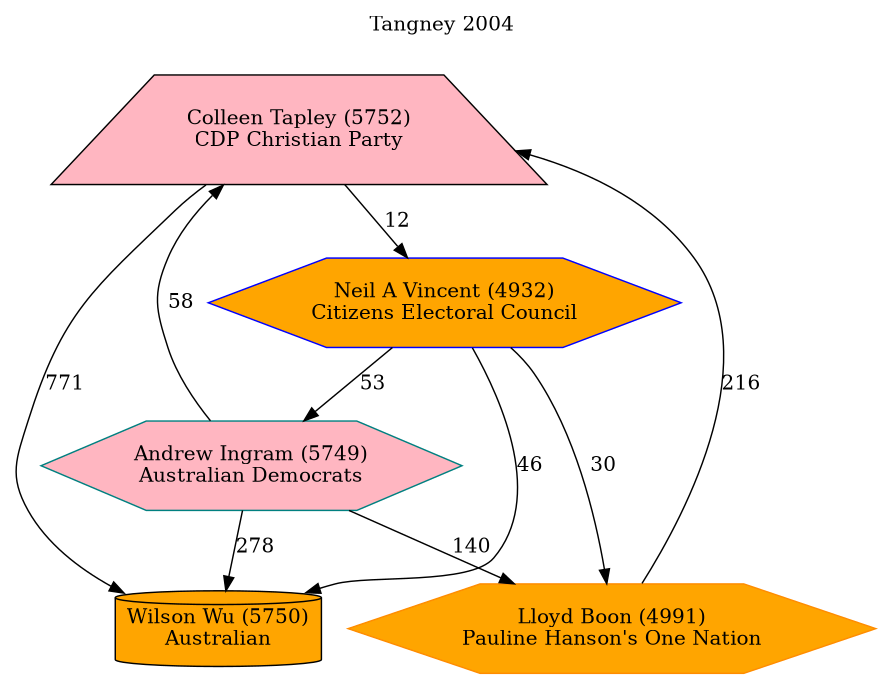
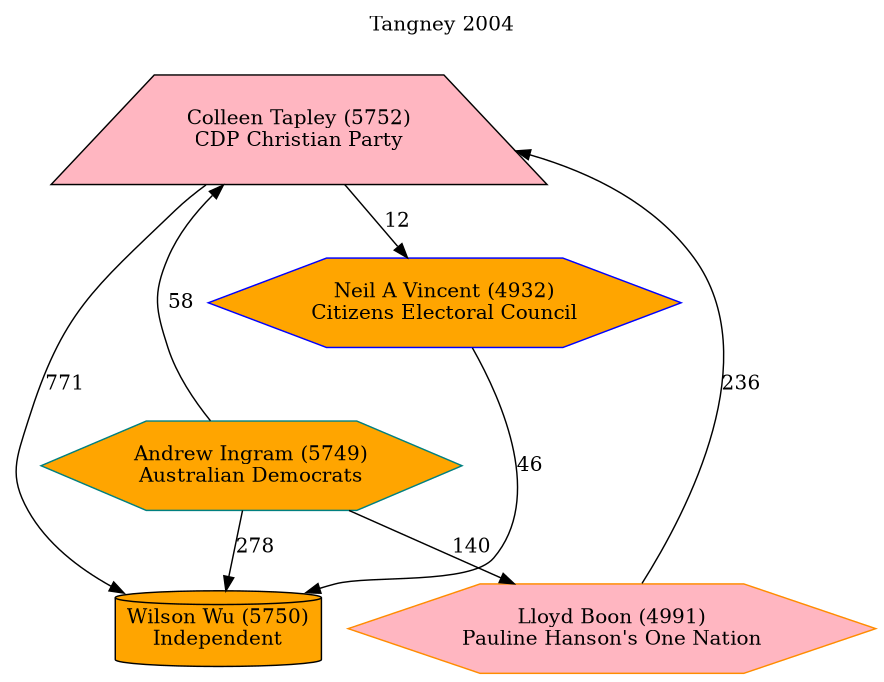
(354, 380) -> none
(742, 384) -> (742, 384)
(573, 451) -> none
(252, 466) -> (252, 466)
(218, 629) -> (218, 629)
(612, 629) -> (612, 629)
